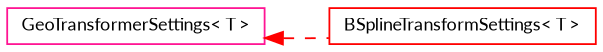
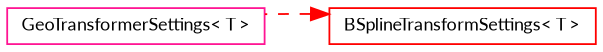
(306, 38) -> (288, 14)
